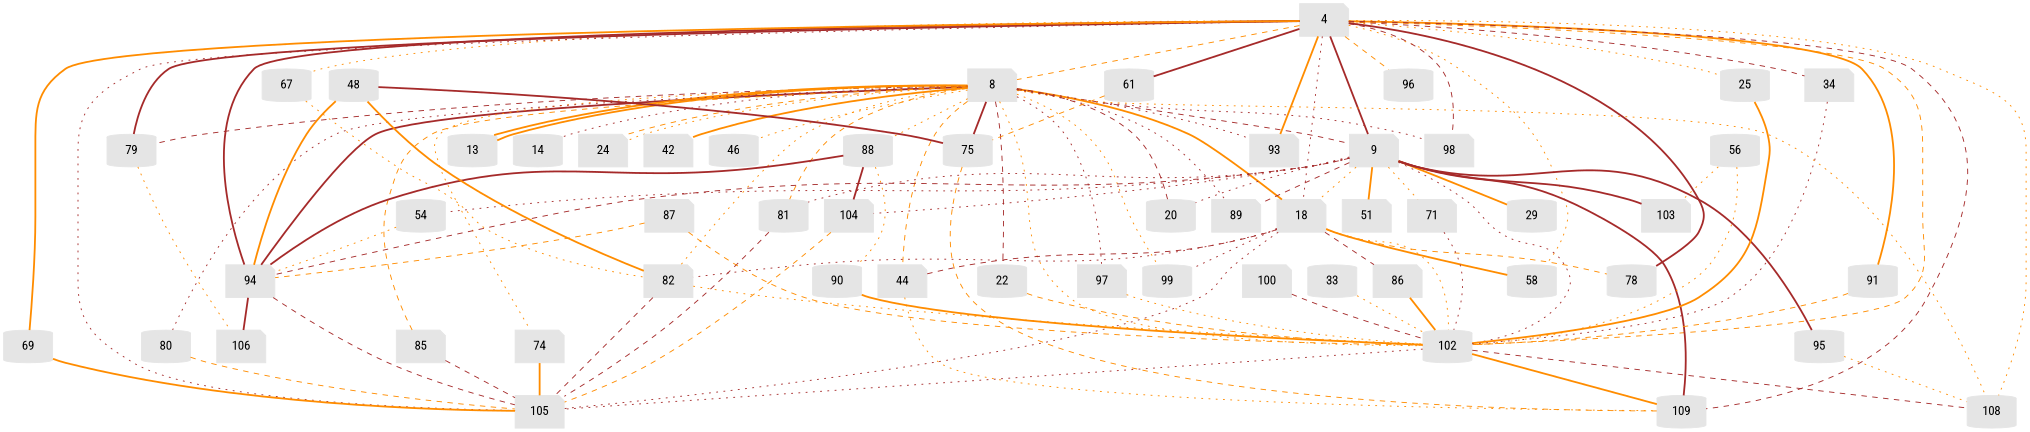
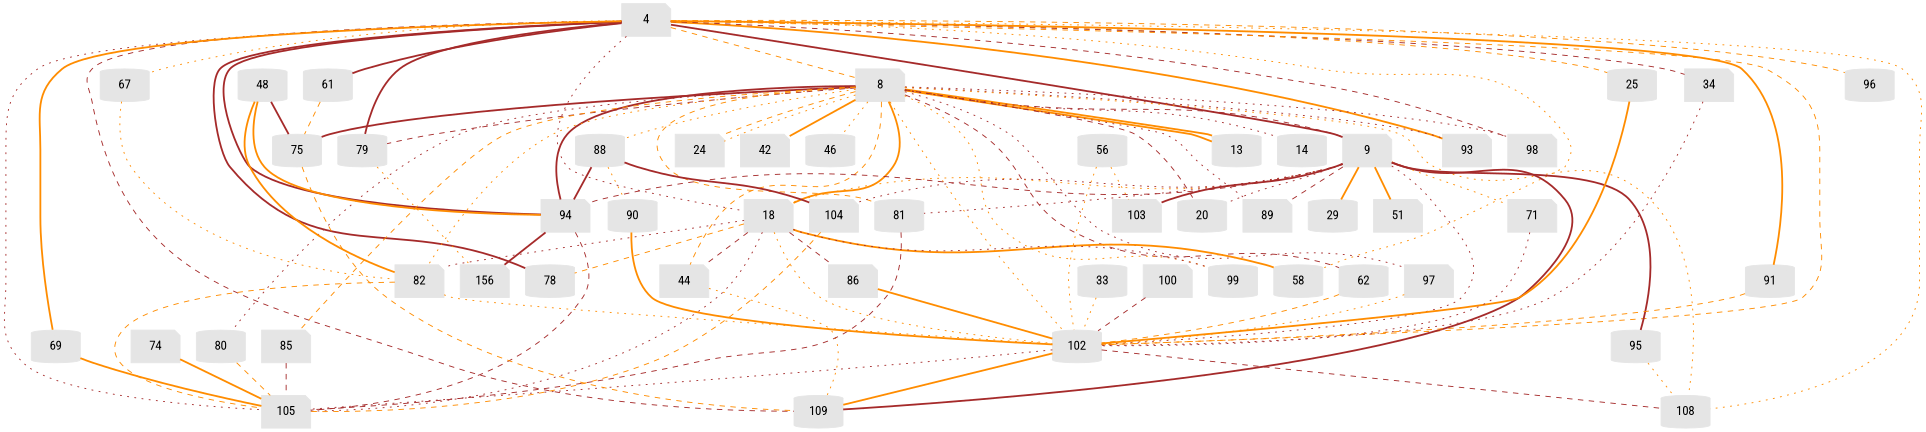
(1536, 41) -> (1140, 31)
(435, 147) -> none
(421, 216) -> none
(669, 216) -> none
(1002, 281) -> (1364, 281)
(241, 346) -> (485, 281)
(604, 346) -> (164, 308)
